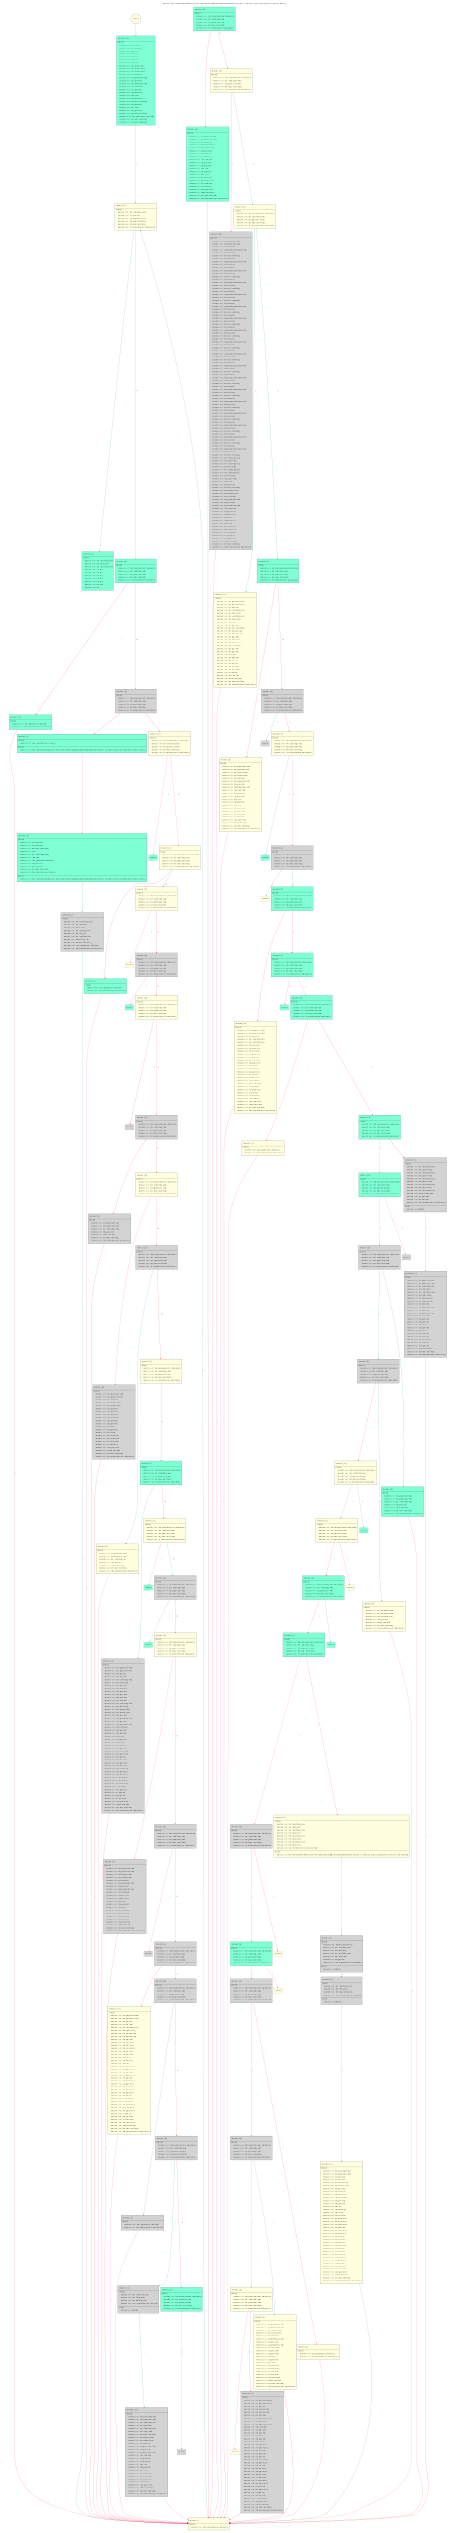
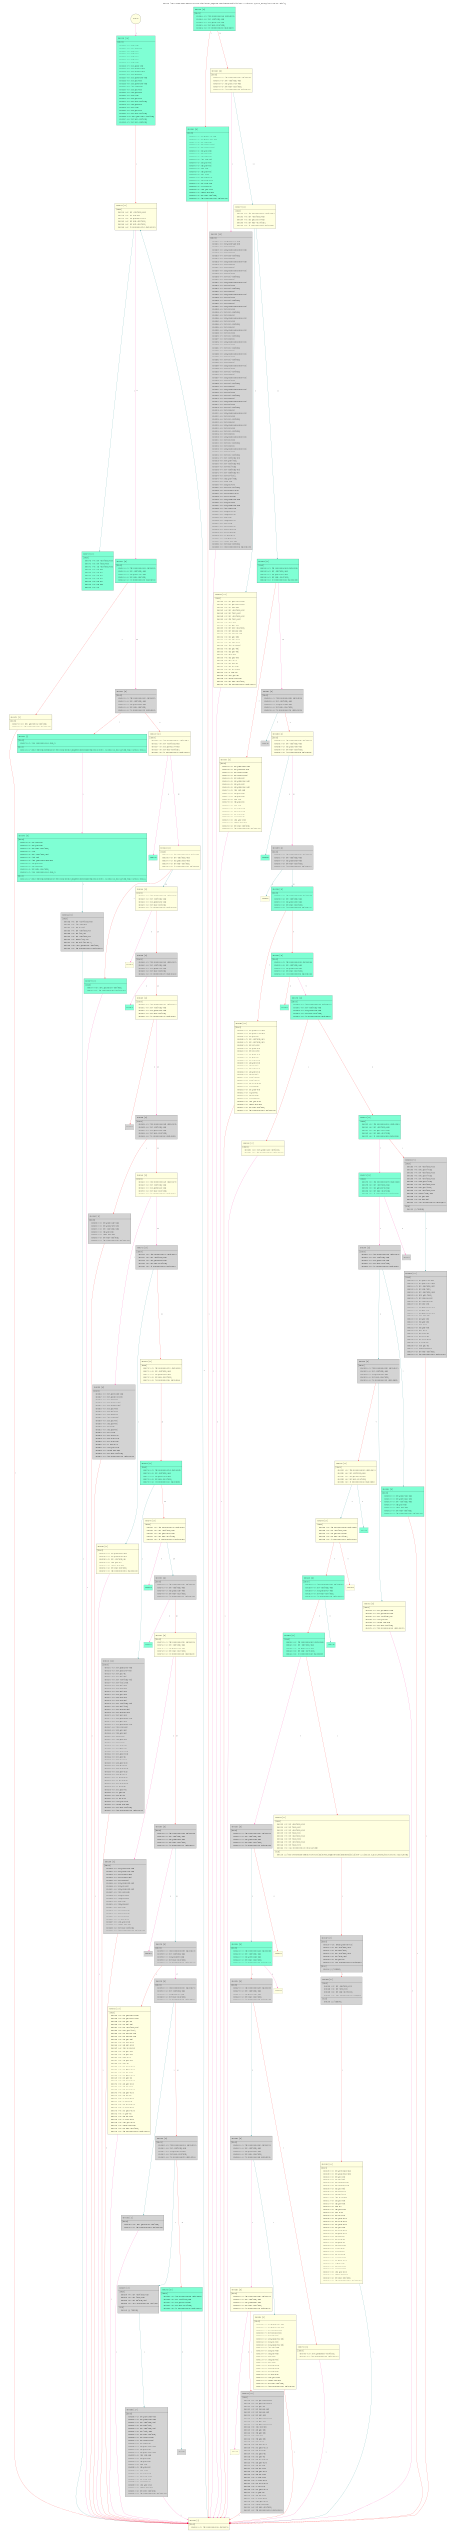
(31, 722) -> (31, 722)
